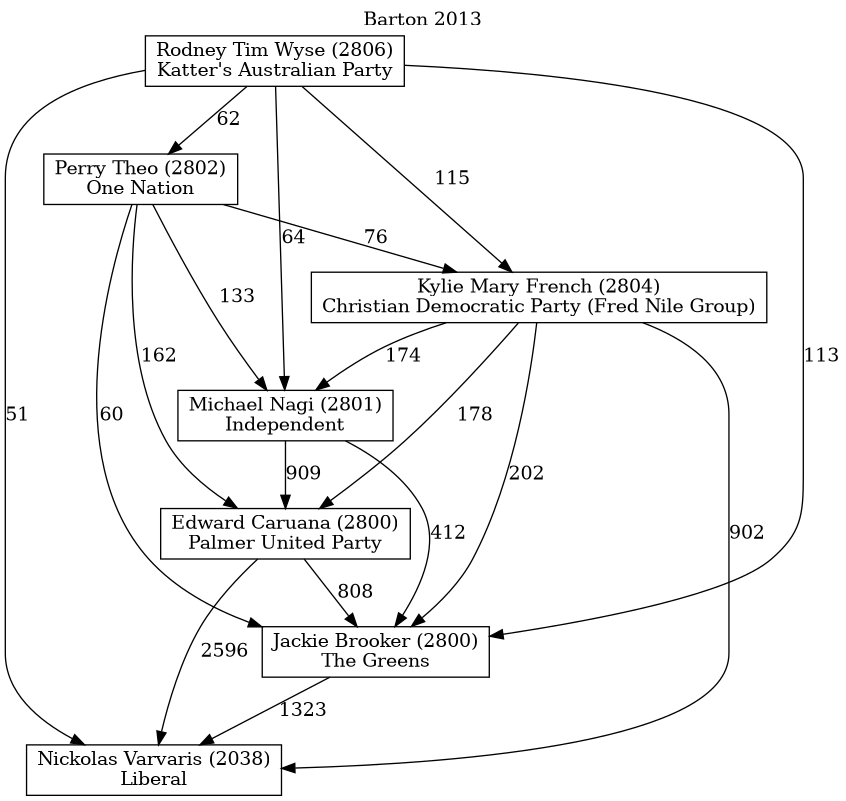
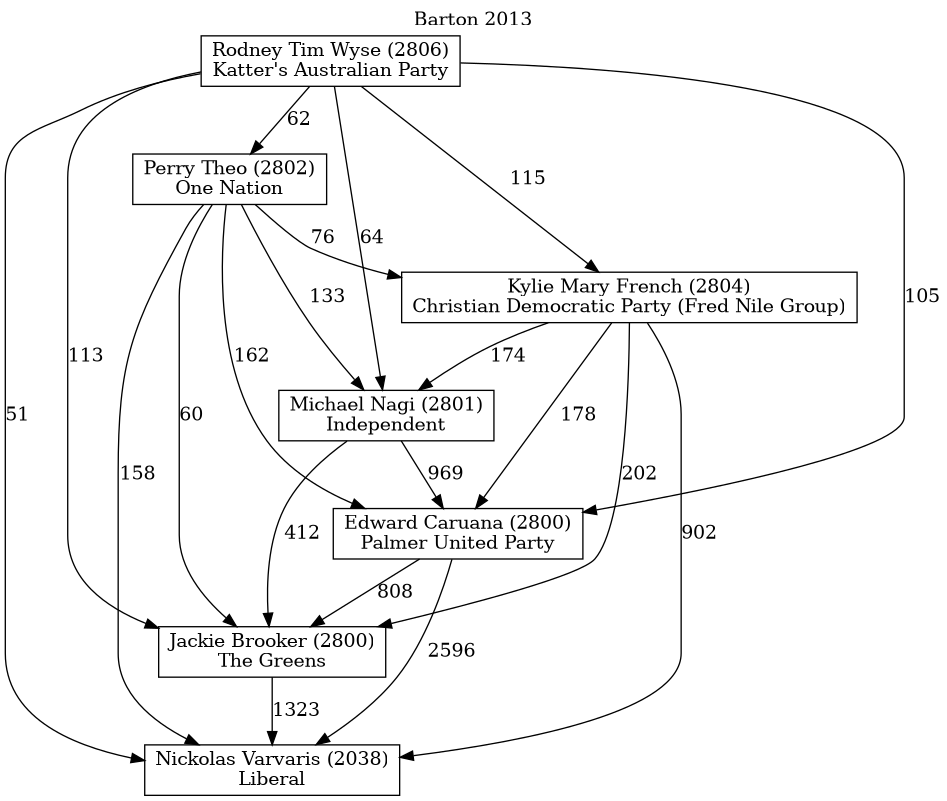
none -> (904, 221)
(304, 475) -> (446, 475)
none -> (118, 477)
